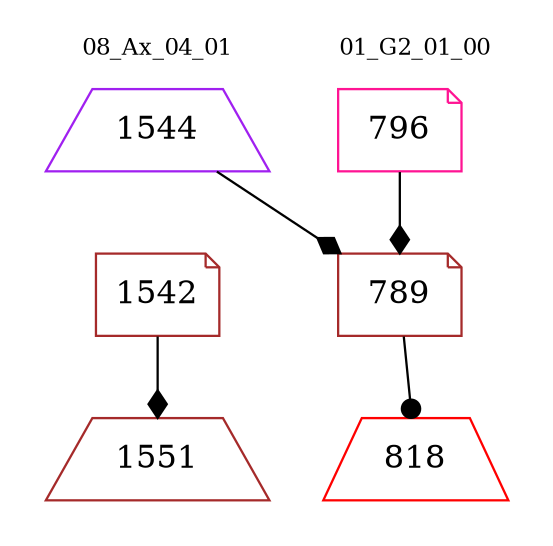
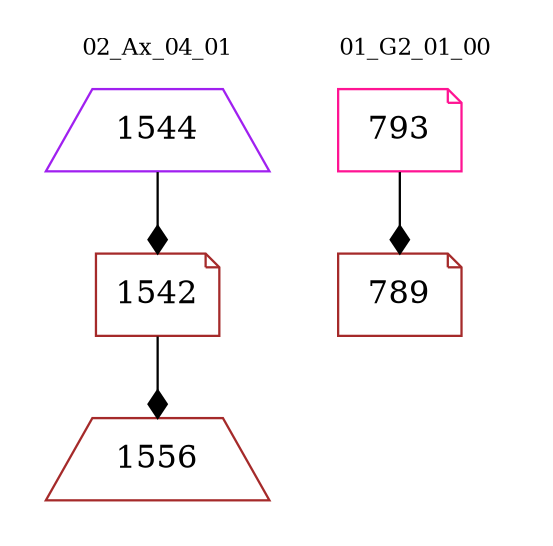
(158, 49) -> (158, 49)
(400, 130) -> (400, 130)
(267, 205) -> (158, 199)
(158, 459) -> (158, 459)
(416, 459) -> none
